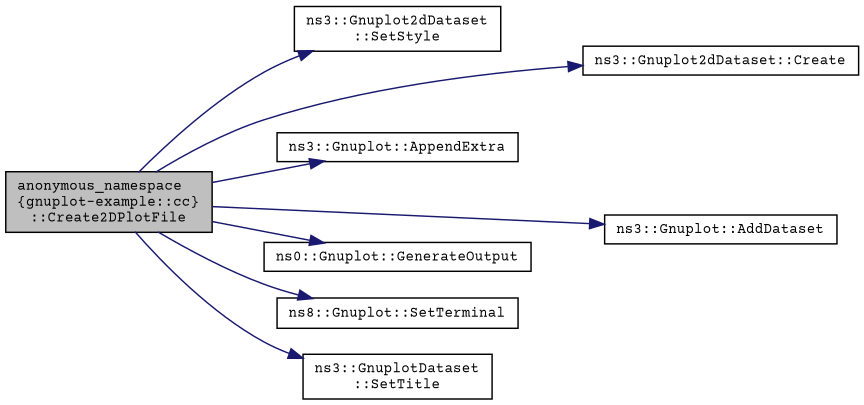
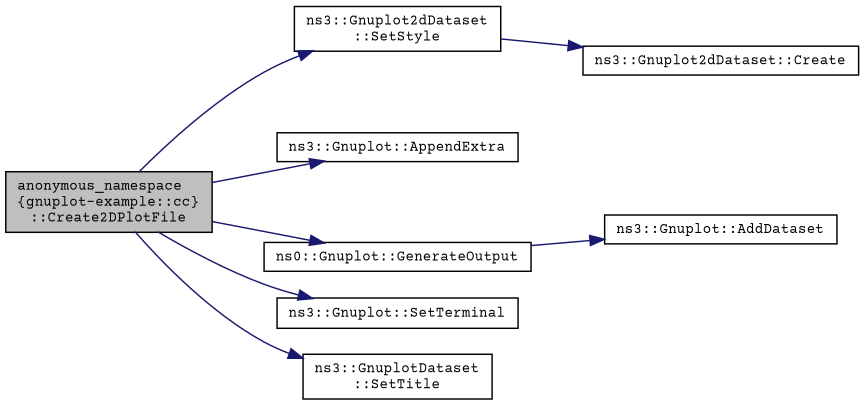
(355, 96) -> (534, 42)
(401, 215) -> (560, 243)
(398, 313) -> (398, 313)
